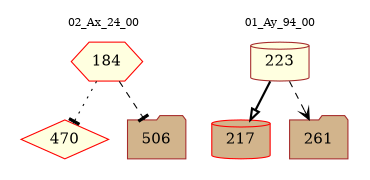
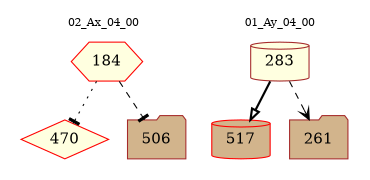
(104, 23) -> (104, 23)
(280, 23) -> (280, 23)
(280, 62) -> (280, 62)
(241, 139) -> (241, 139)
